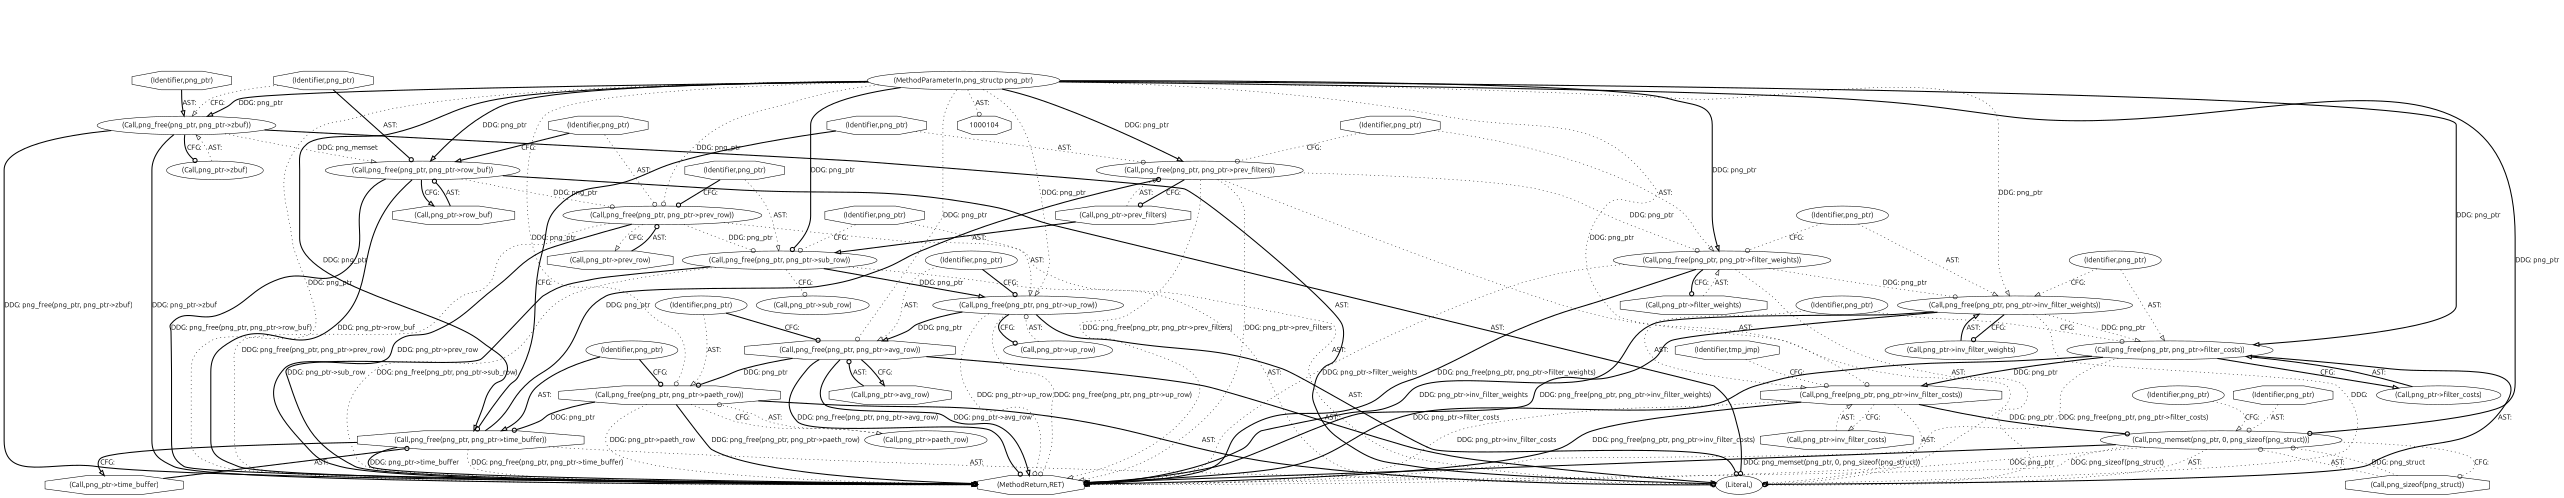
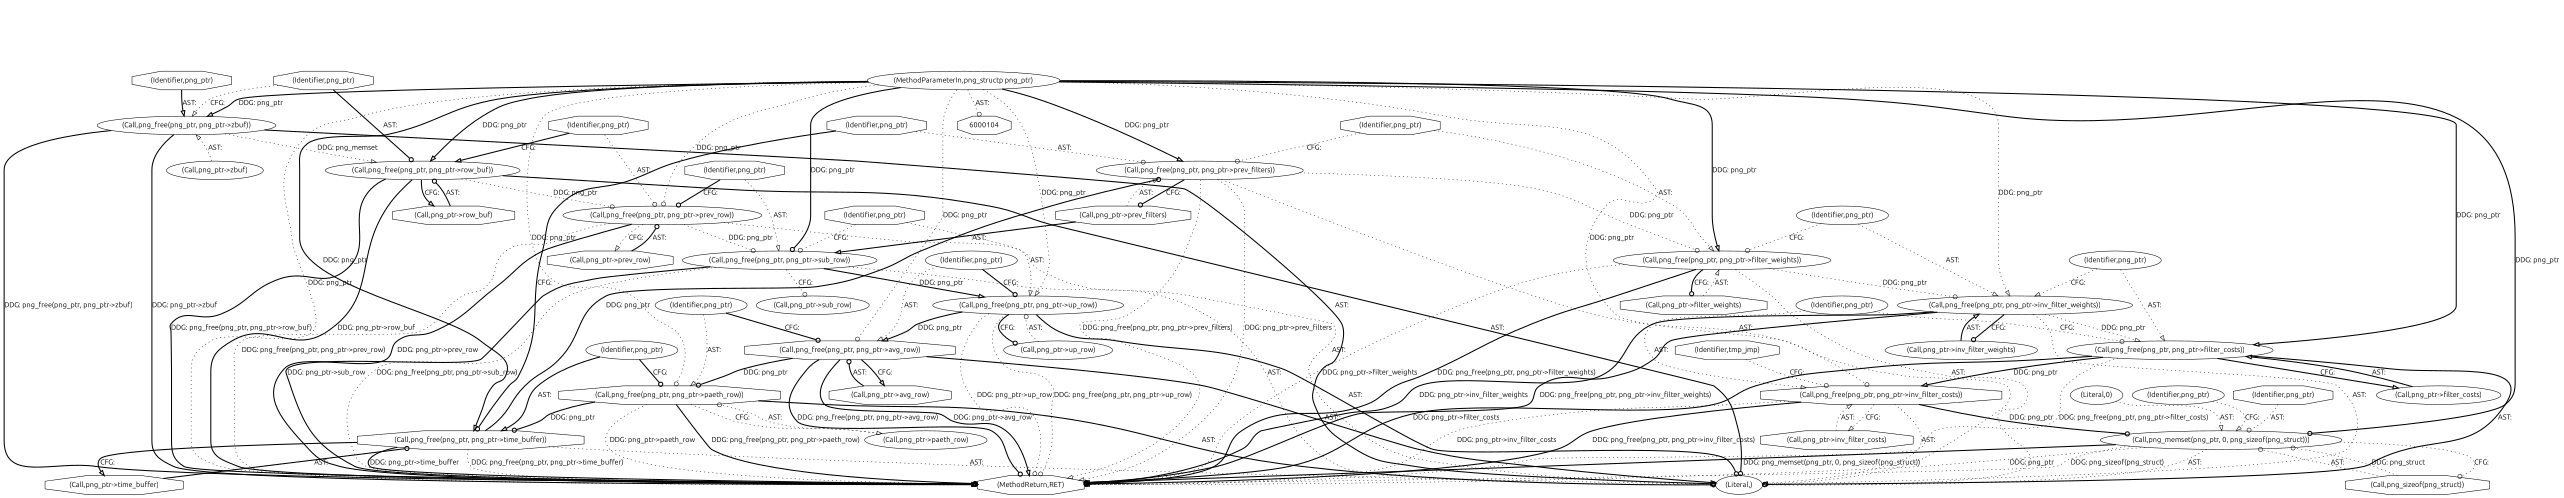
(984, 125) -> (984, 125)
(186, 148) -> none
none -> (2097, 395)
(2360, 395) -> (2360, 395)
